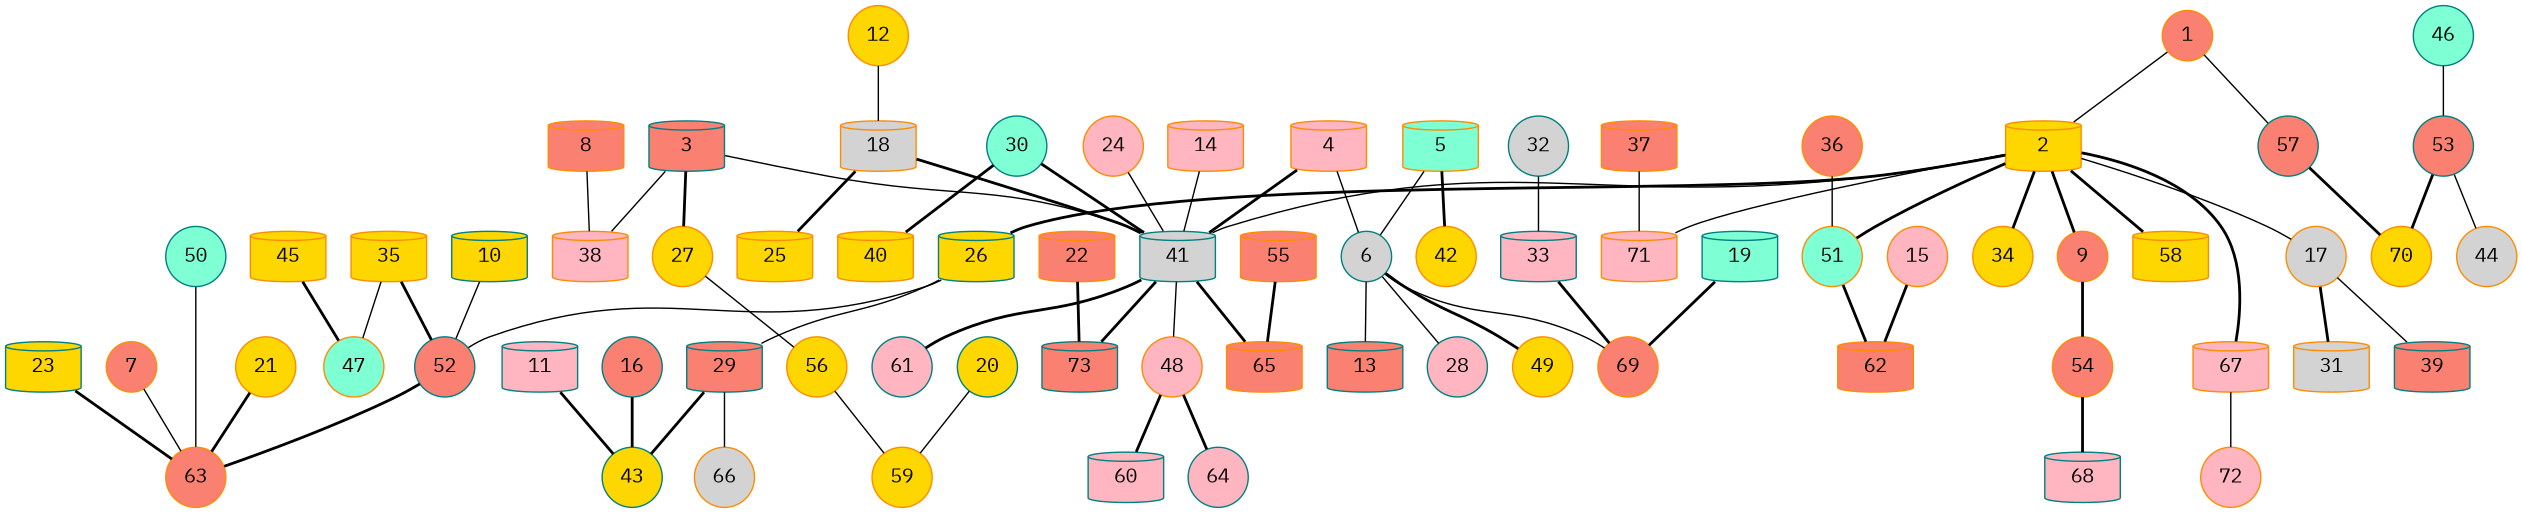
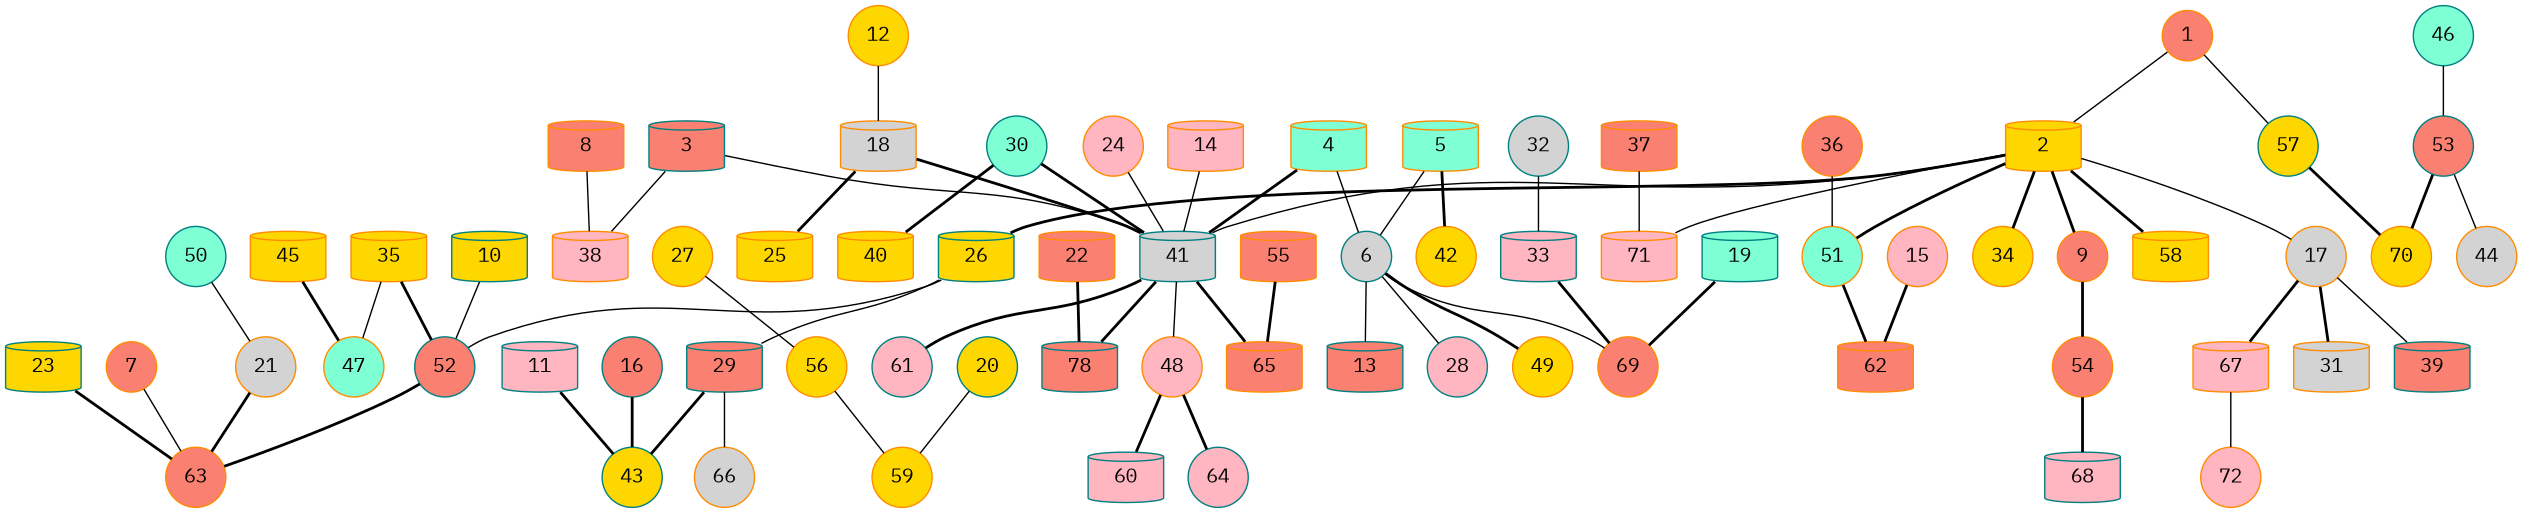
(1329, 146) -> (1329, 146)
(2288, 146) -> (2288, 146)
(685, 199) -> none
(2212, 216) -> (2274, 311)
(196, 367) -> (231, 312)
(266, 367) -> (266, 367)
(1080, 367) -> (1080, 367)
